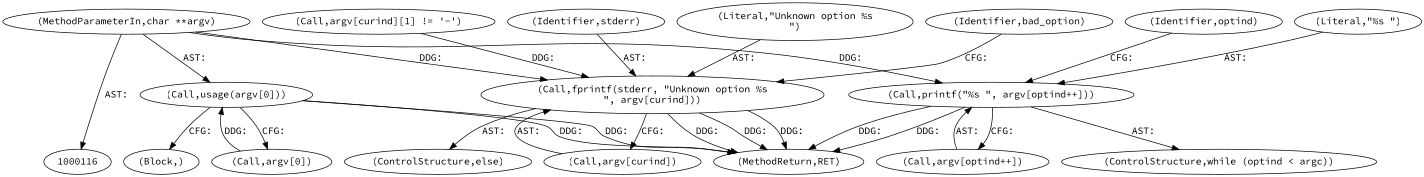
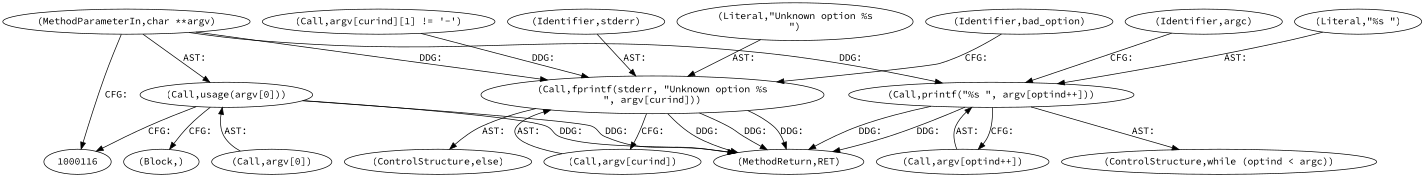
(1204, 22) -> (1204, 22)
(119, 95) -> (119, 95)
(255, 124) -> (149, 126)
(239, 131) -> (239, 131)
